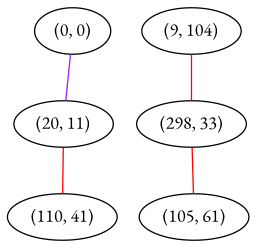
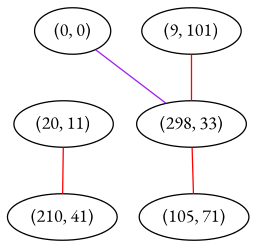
(191, 31) -> (191, 31)
(68, 78) -> (131, 76)
(62, 217) -> (62, 217)
(194, 217) -> (194, 217)
